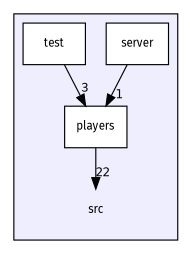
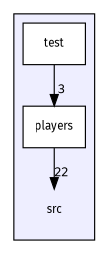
(137, 44) -> none
